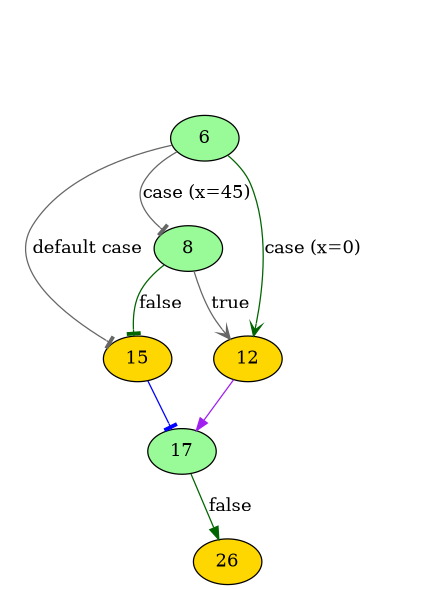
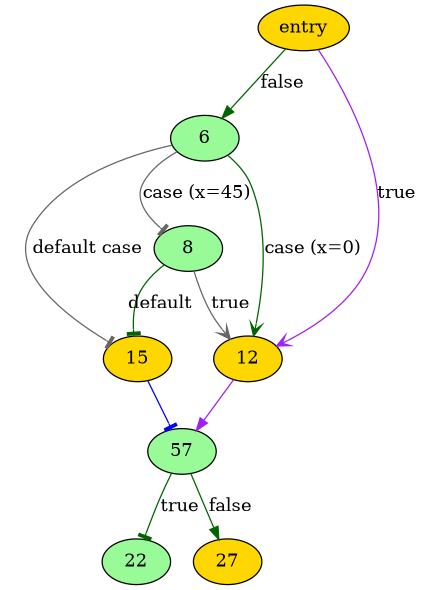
none -> (304, 28)
(160, 304) -> (160, 304)
(182, 451) -> (182, 451)
none -> (136, 562)
(228, 562) -> (228, 562)
